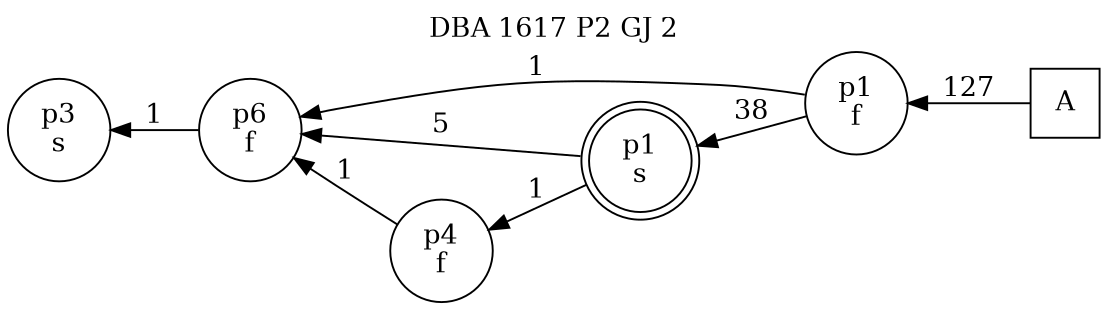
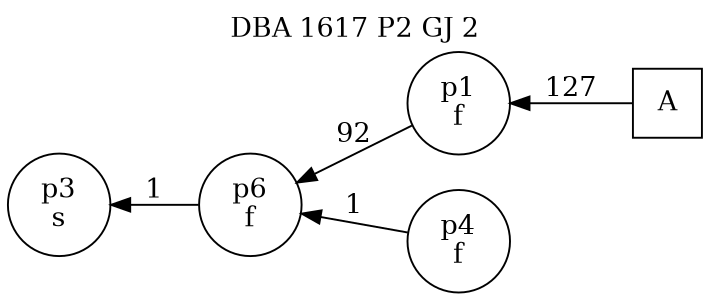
(537, 68) -> (355, 135)
(640, 161) -> none
